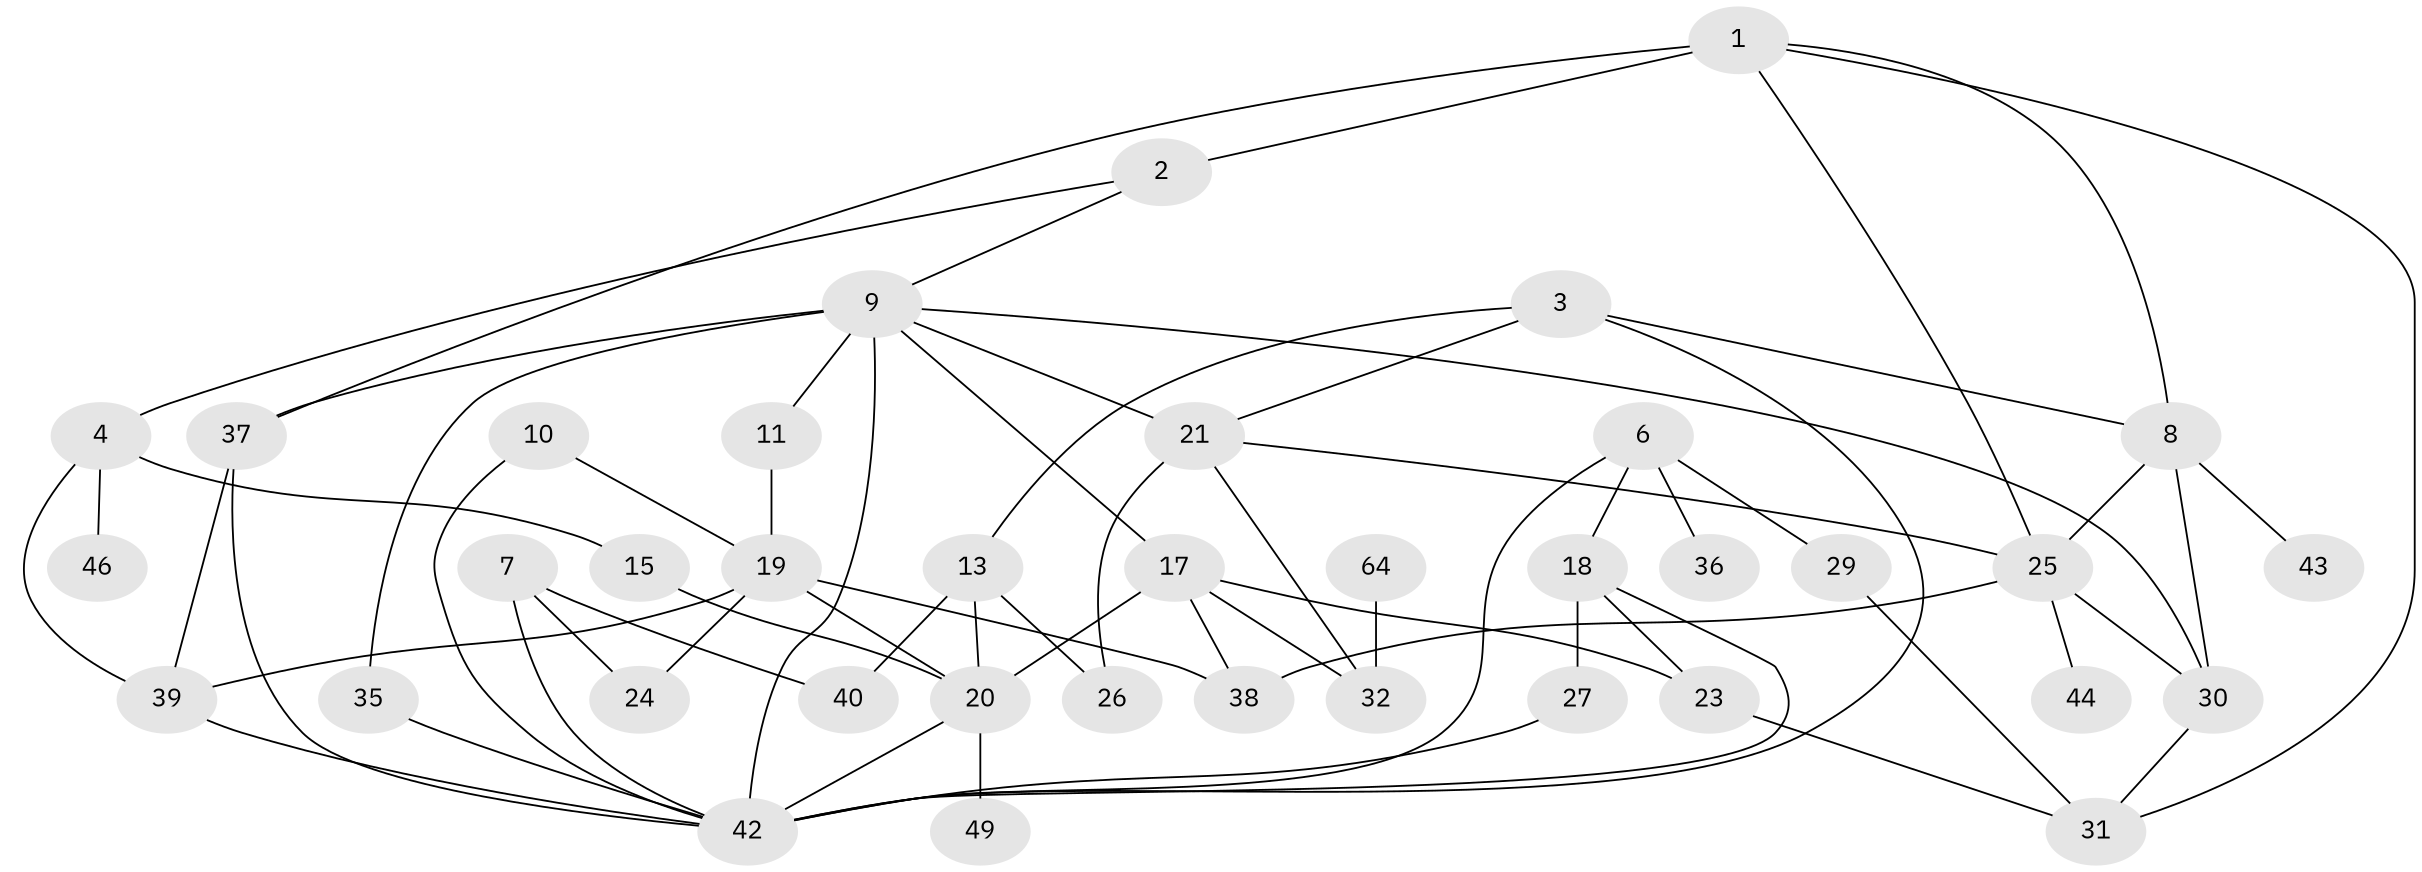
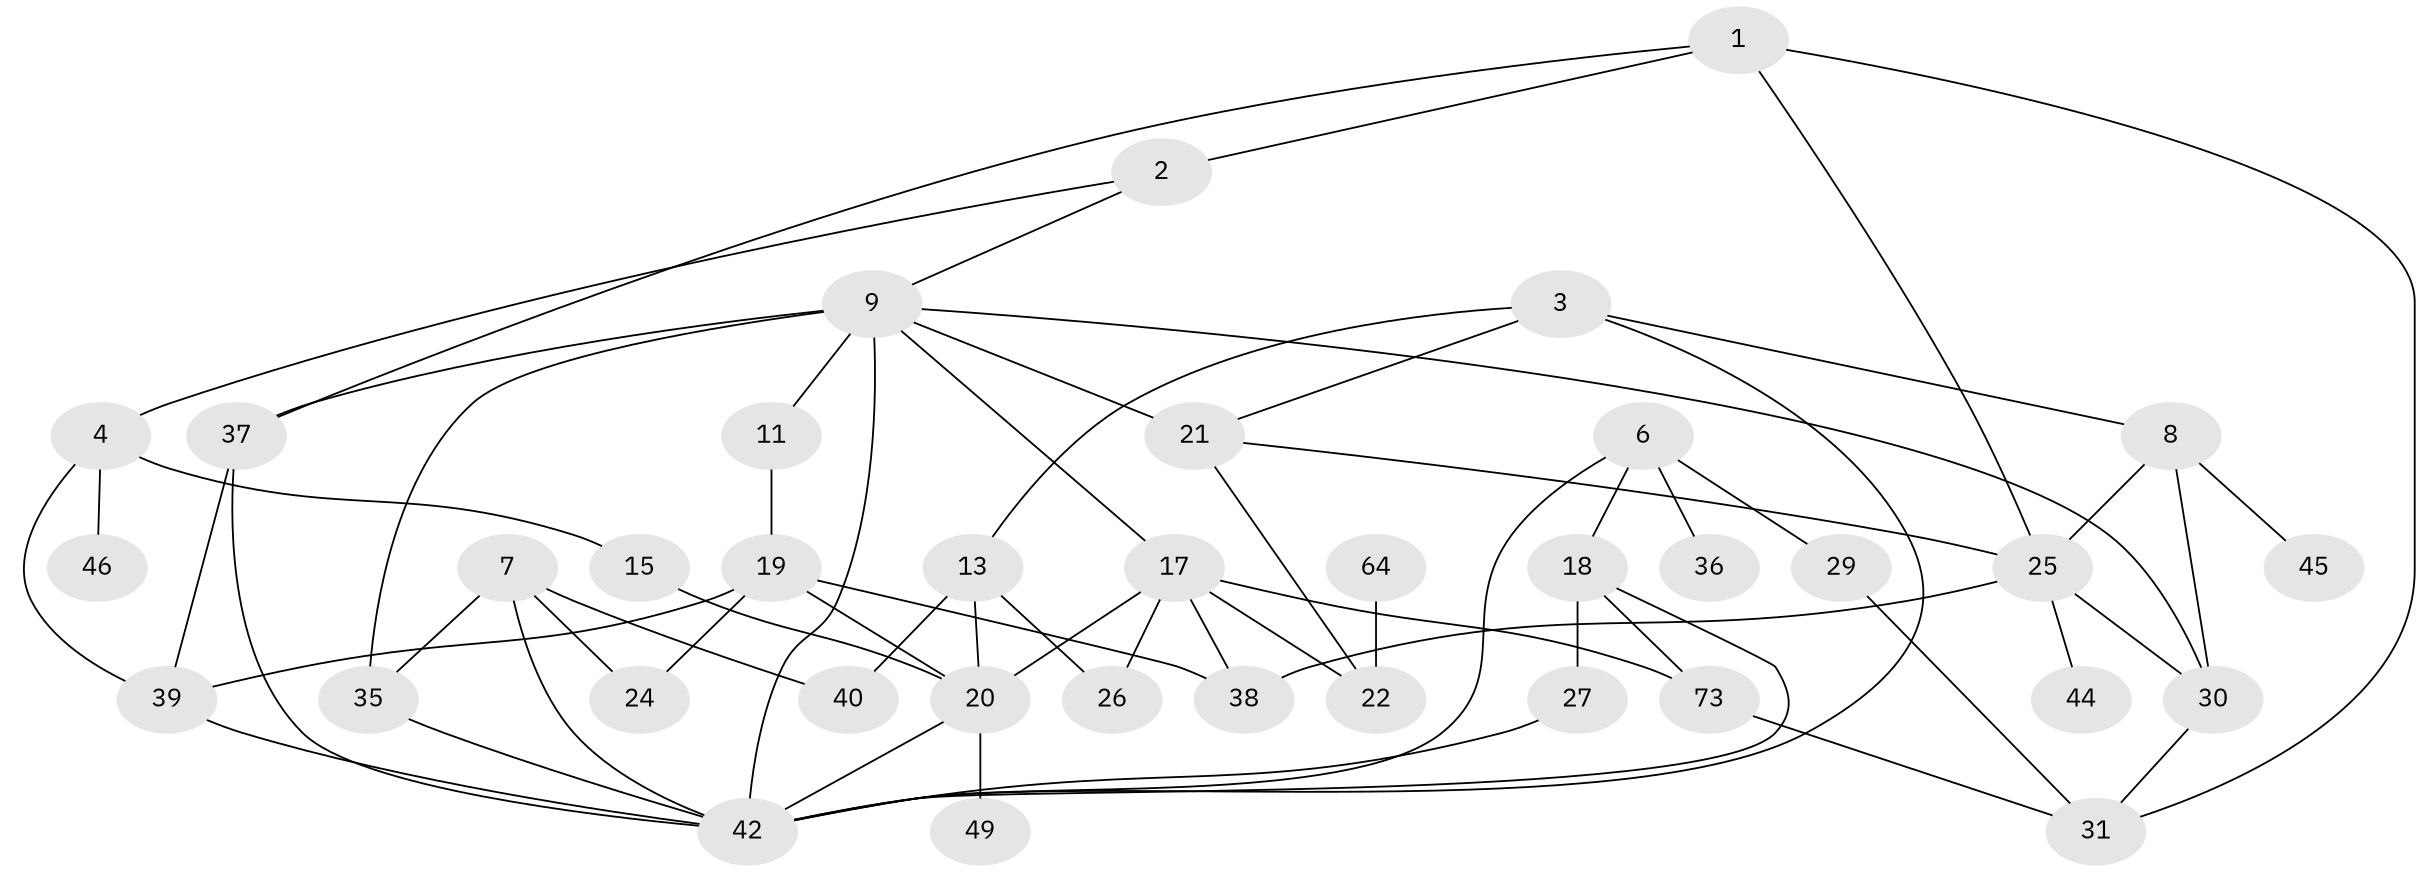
(2056, 141) -> none
(539, 436) -> none
(1103, 555) -> (1144, 633)
(2314, 568) -> (2314, 568)
none -> (438, 634)
(1376, 700) -> (1376, 700)
(1709, 700) -> (1709, 700)
